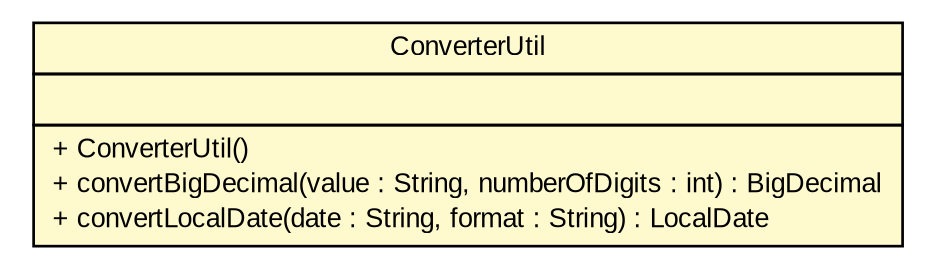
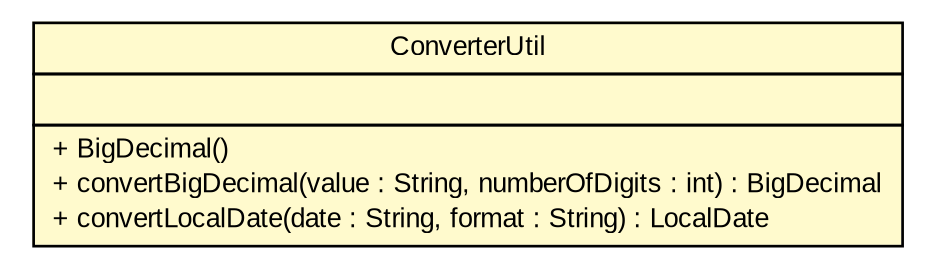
(151, 149) -> (141, 149)
